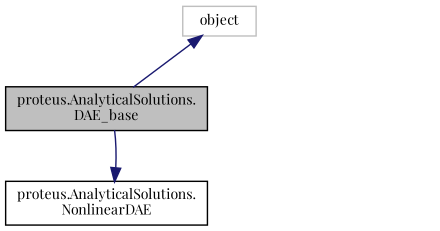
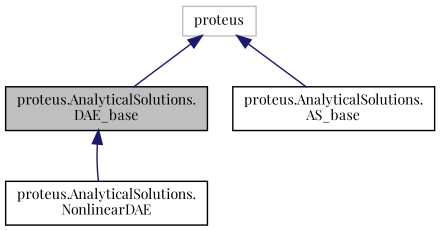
(219, 21) -> (219, 21)
none -> (334, 109)
(116, 149) -> (97, 163)
